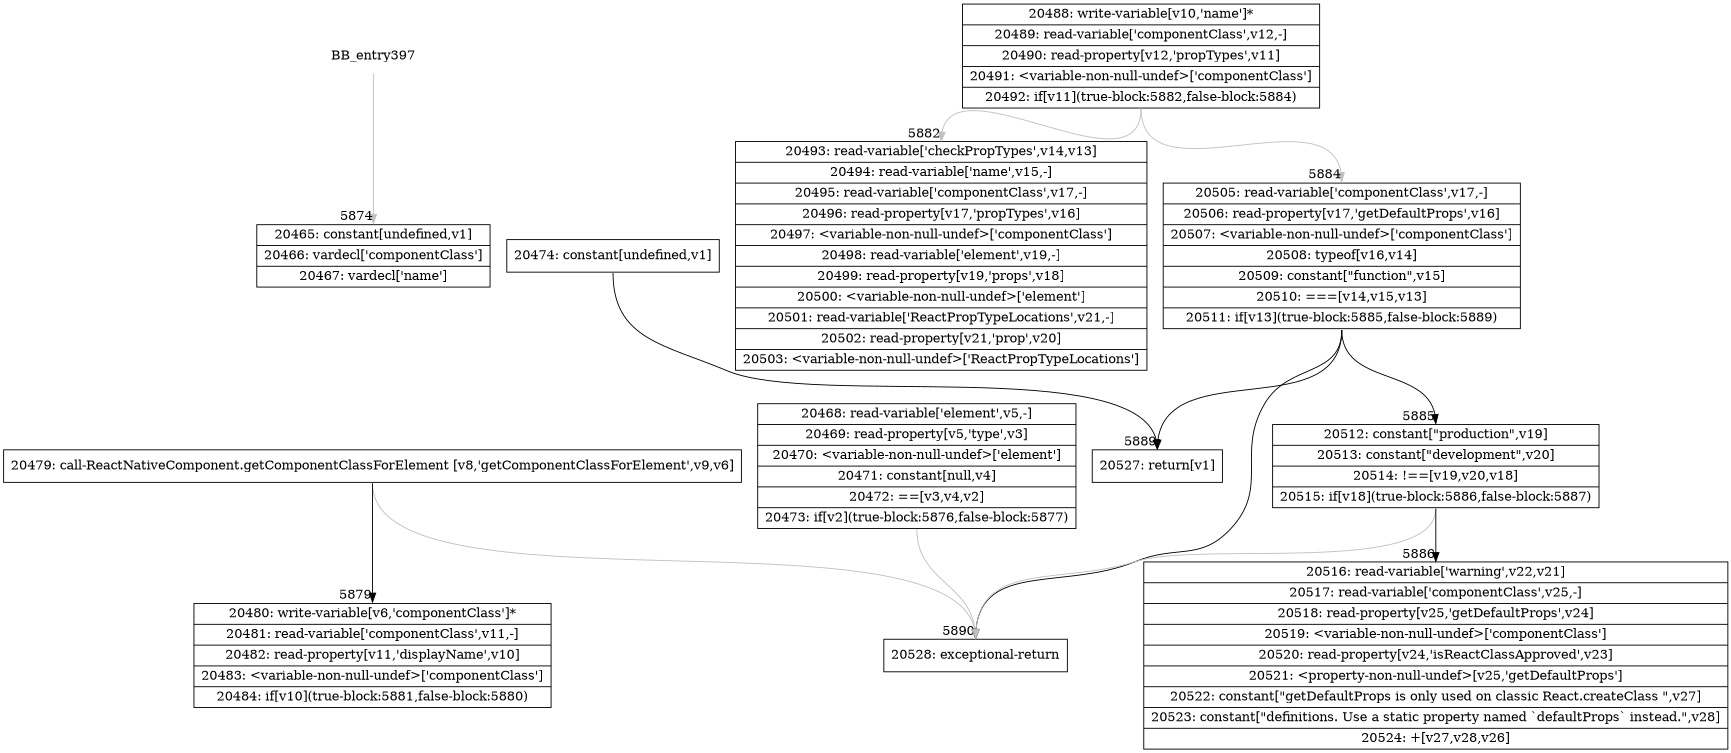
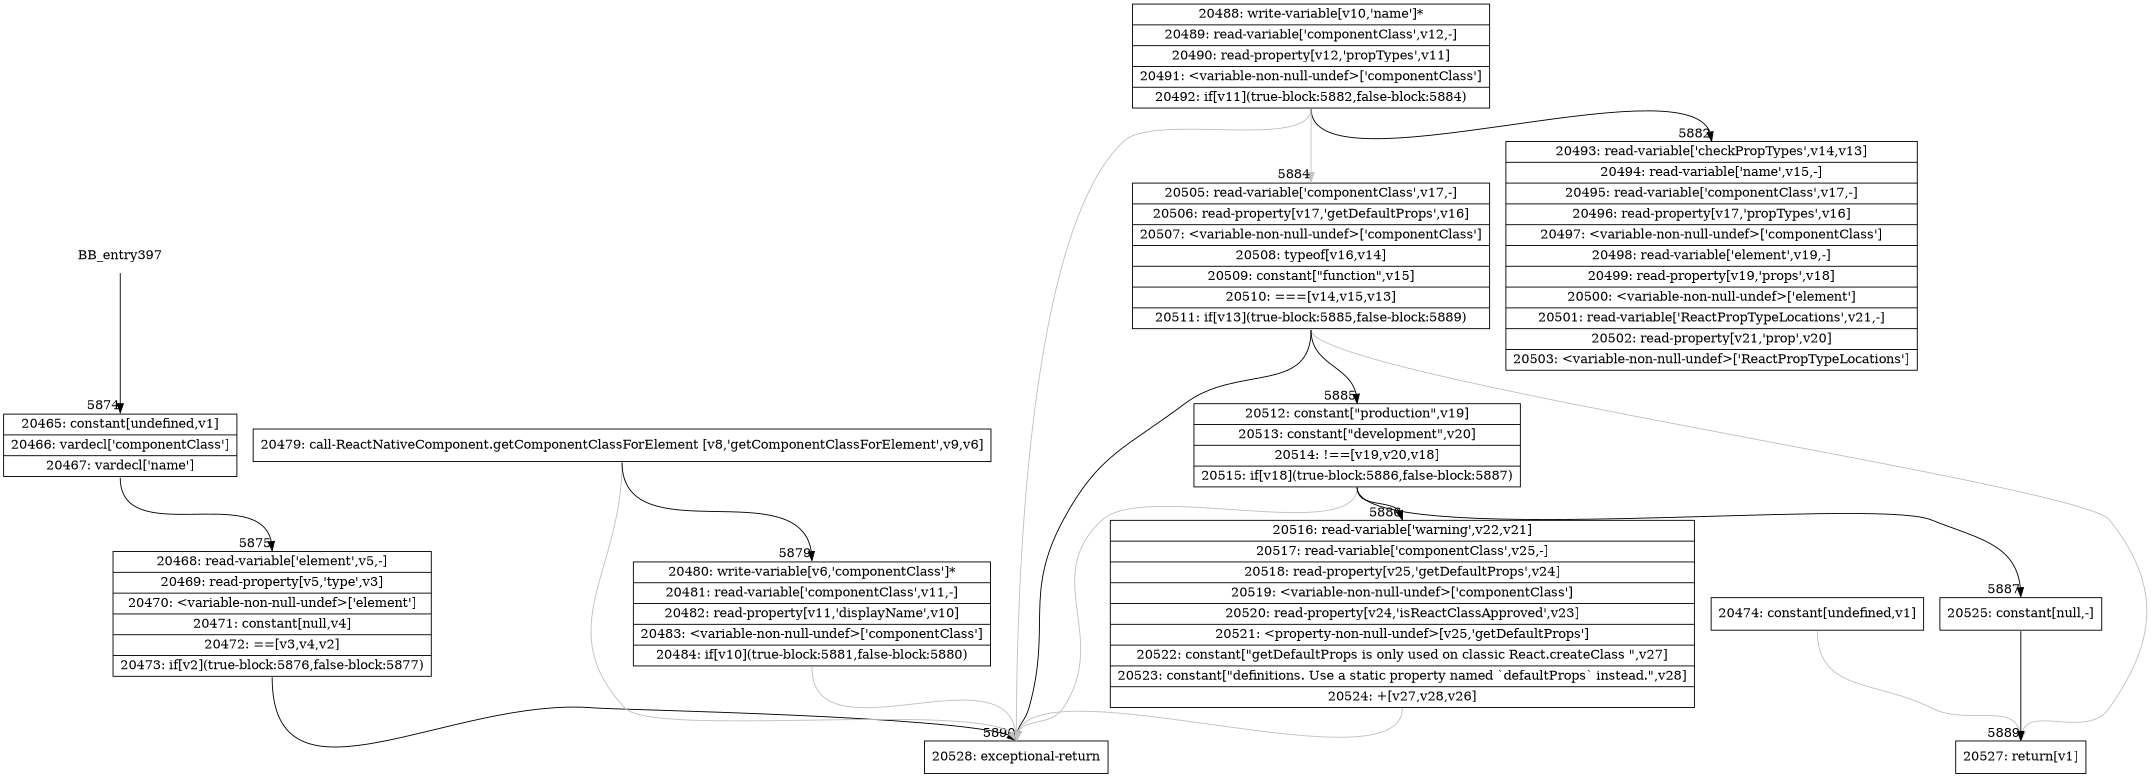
(1045, 126) -> (1507, 125)
(373, 144) -> (120, 338)
none -> (1047, 330)
(867, 386) -> (1907, 698)
(1254, 389) -> (1856, 458)
none -> (192, 514)
(943, 581) -> (617, 709)
none -> (2021, 614)
none -> (910, 704)
none -> (1214, 725)
